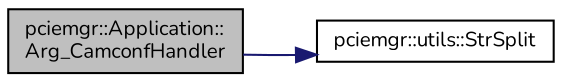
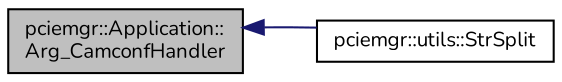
(269, 55) -> (290, 27)
